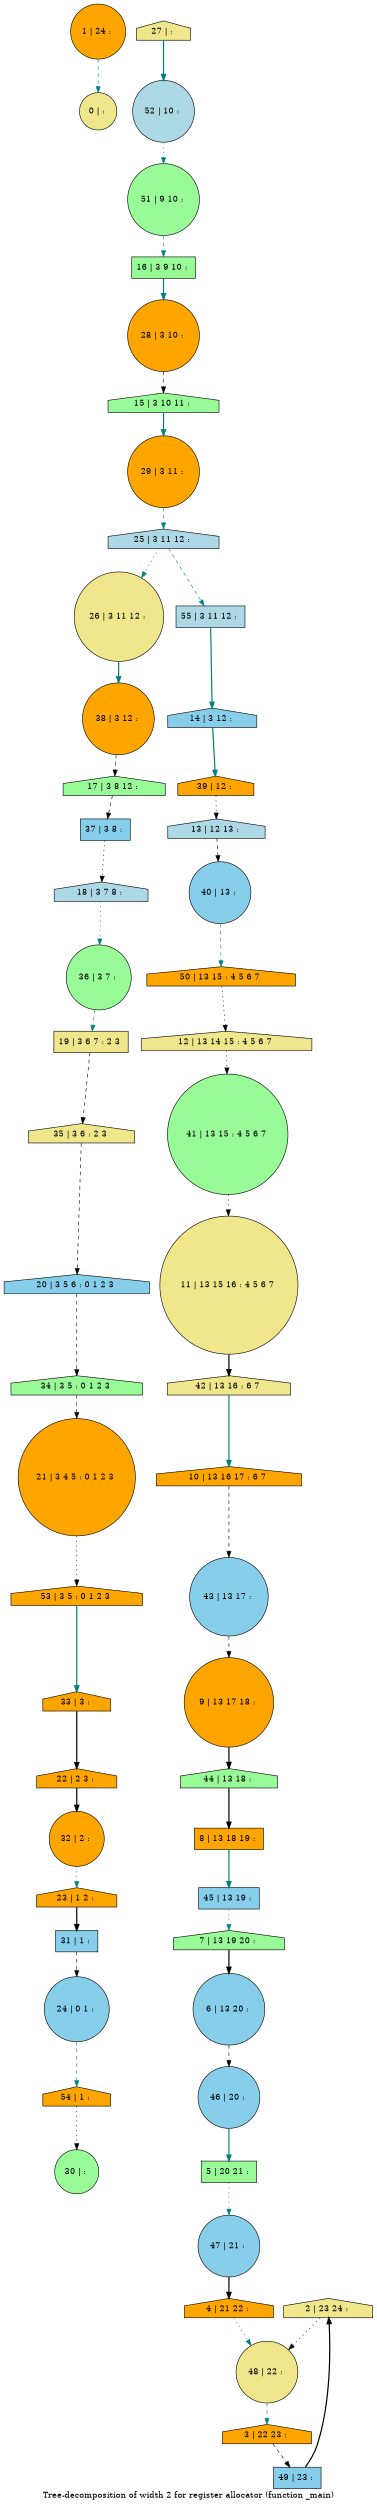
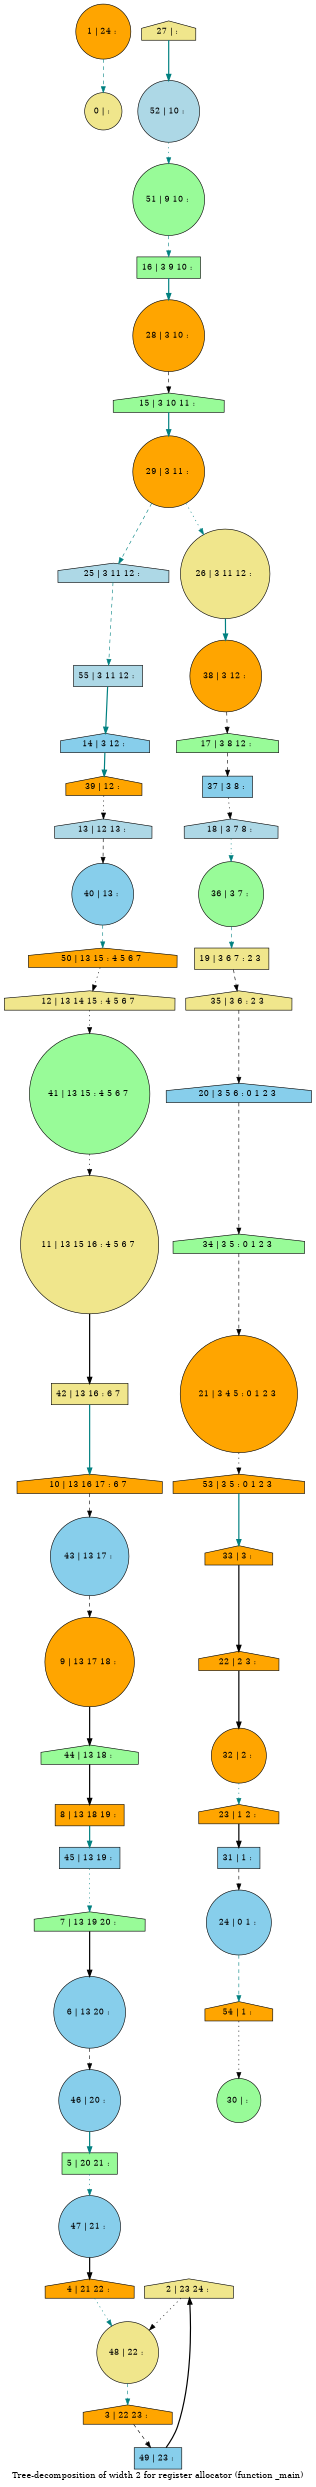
(152, 561) -> (193, 516)
(229, 1386) -> (90, 1394)
